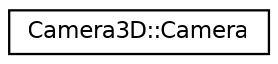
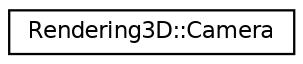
(139, 32) -> (152, 32)
